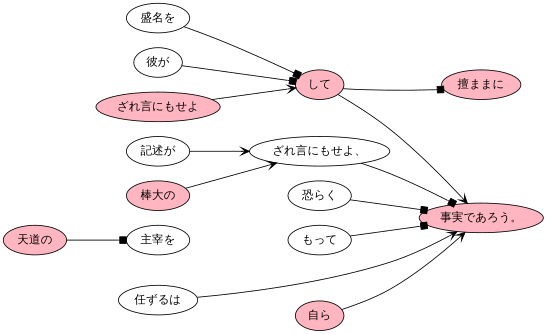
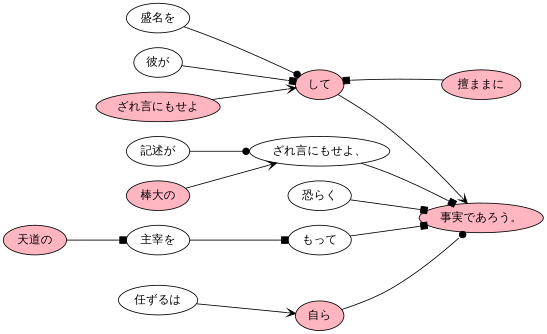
(240, 48) -> (240, 48)
(389, 90) -> (398, 79)
(216, 151) -> (216, 151)
none -> (235, 240)
(327, 278) -> (242, 308)
(404, 280) -> (404, 280)
